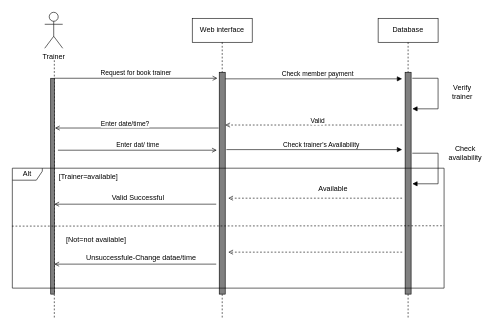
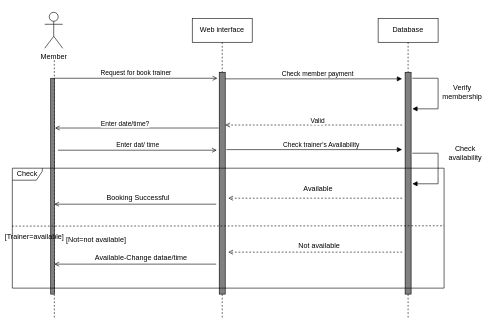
(54, 57) -> (54, 57)
(463, 92) -> (463, 92)
(27, 174) -> (27, 174)
(89, 177) -> (35, 237)
(333, 189) -> (318, 189)
(138, 198) -> (138, 198)
none -> (320, 246)
(141, 258) -> (141, 258)
